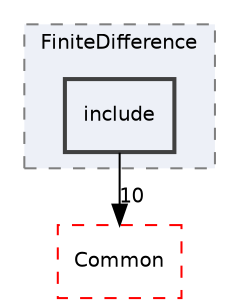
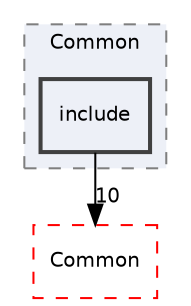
(120, 44) -> (95, 44)
